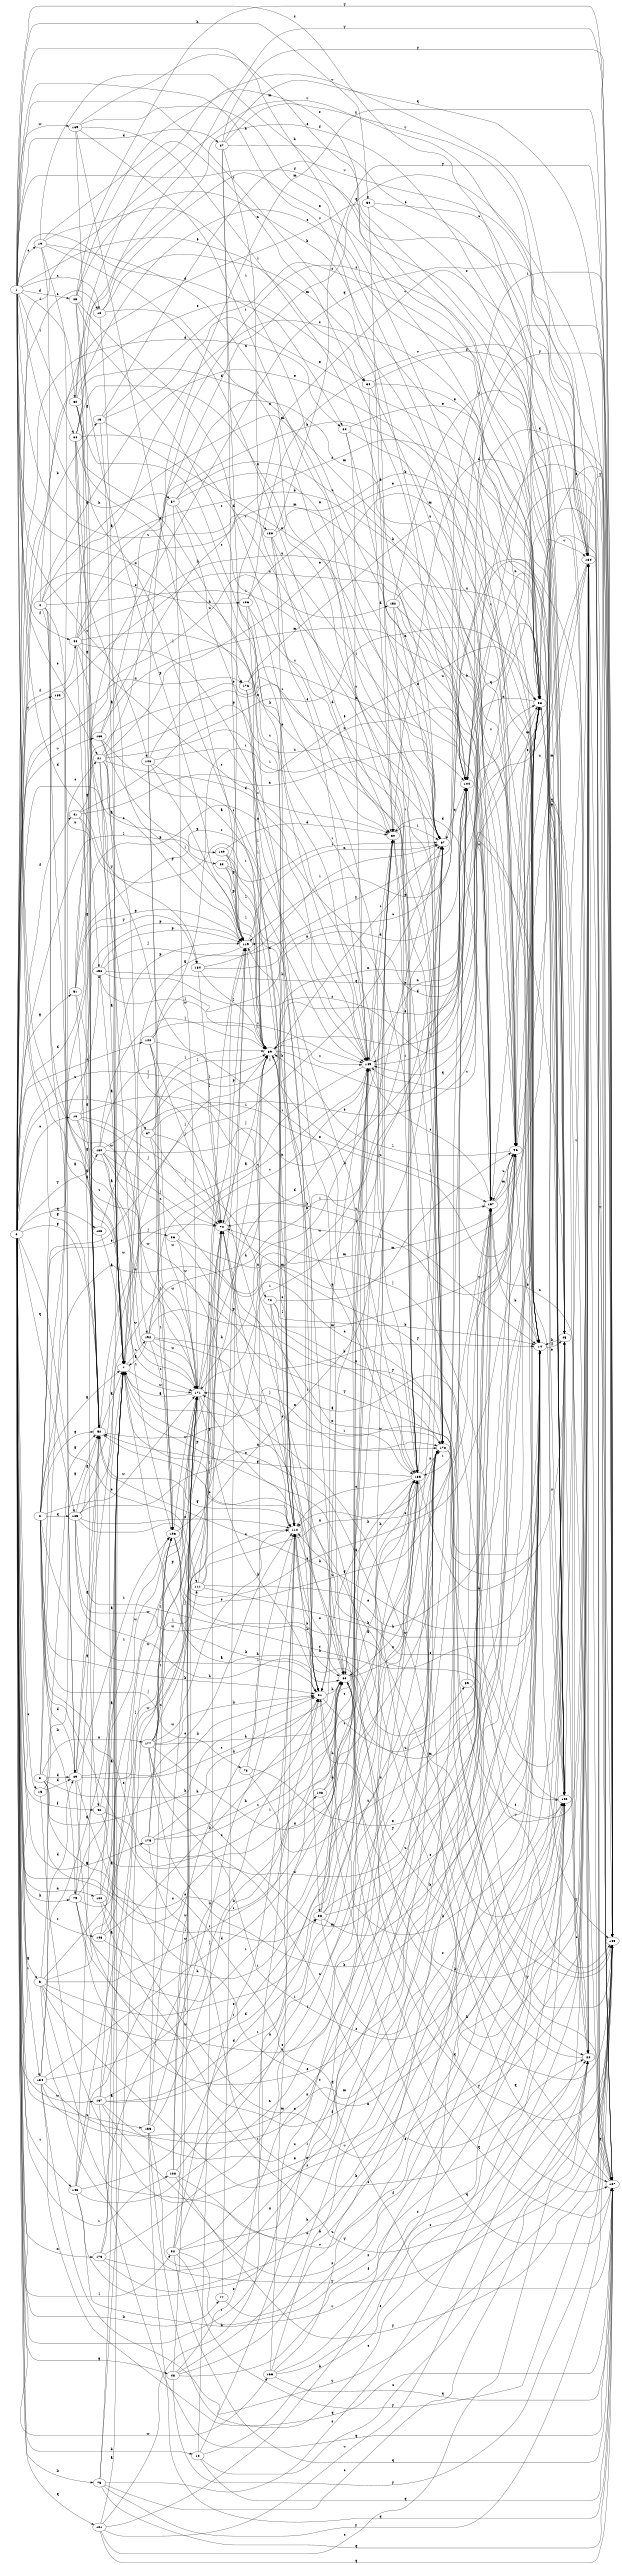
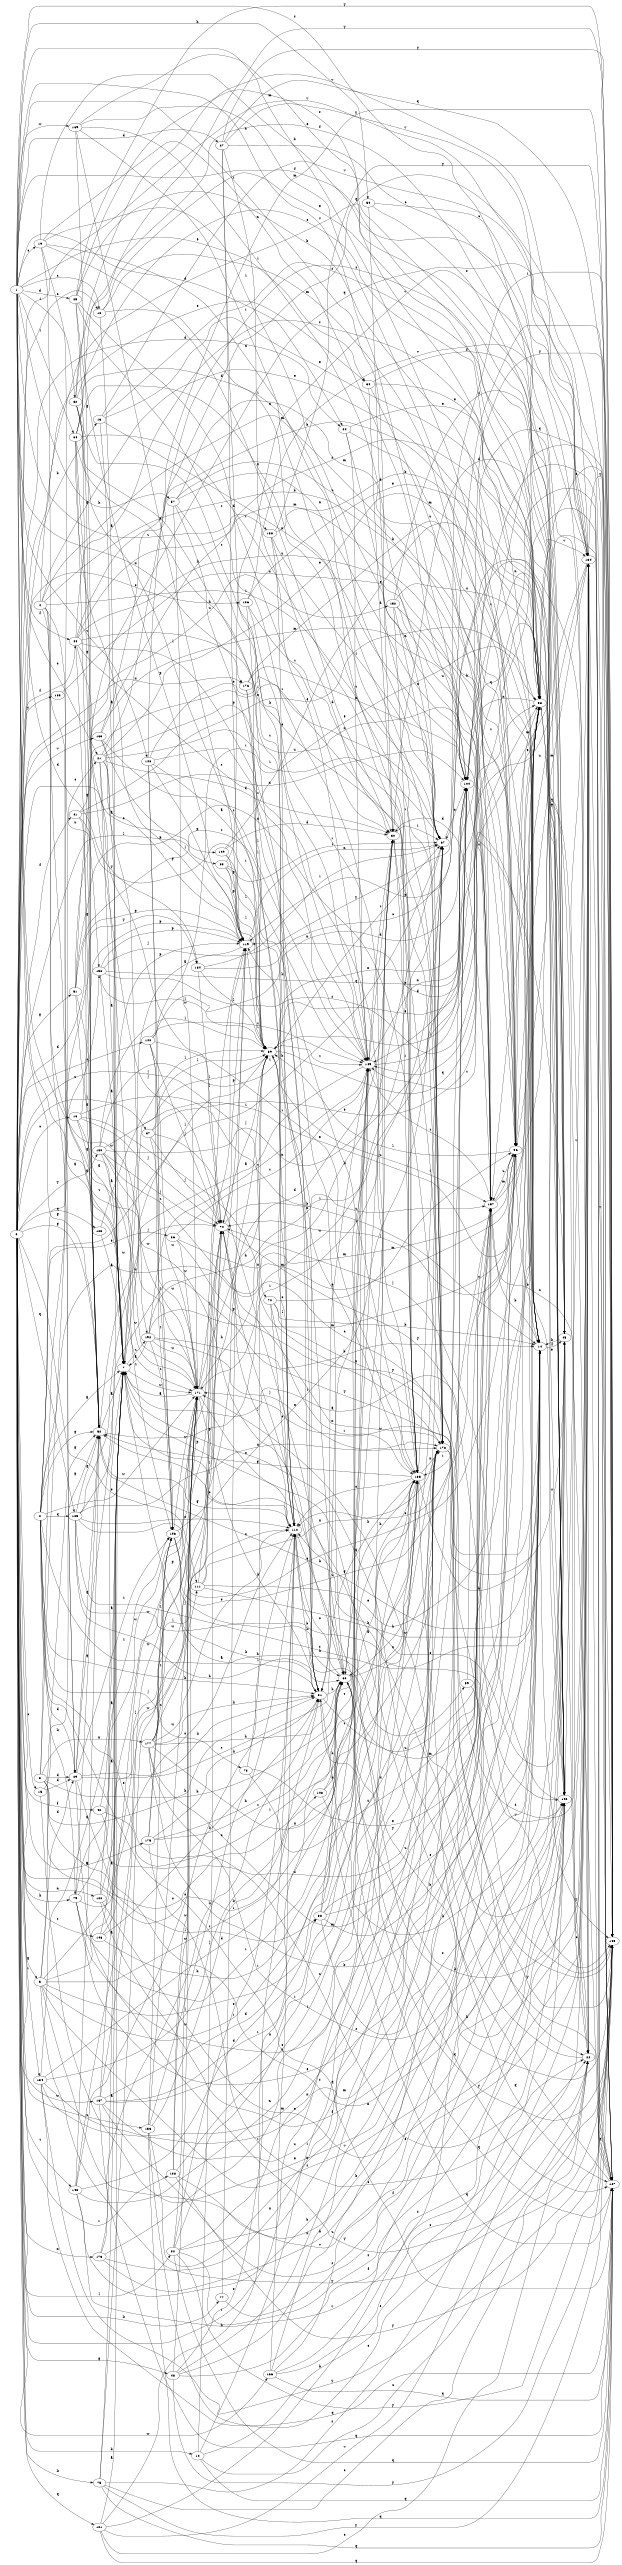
(284, 1297) -> (373, 597)
(89, 1380) -> (100, 1178)
(47, 1927) -> (49, 1884)
